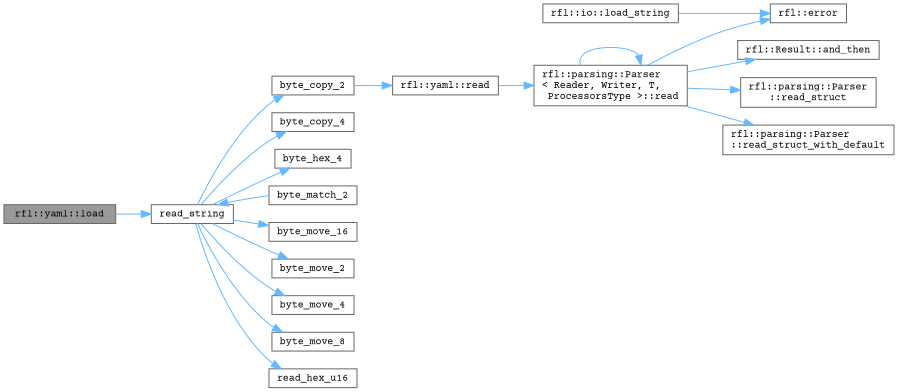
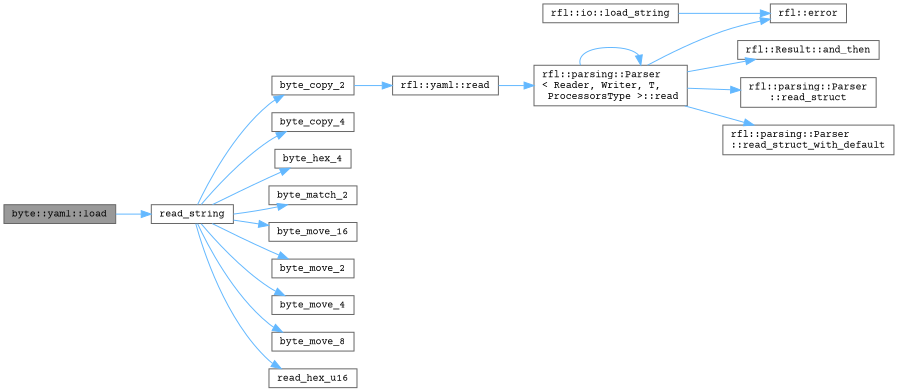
(248, 199) -> (256, 211)
(60, 214) -> (60, 214)
